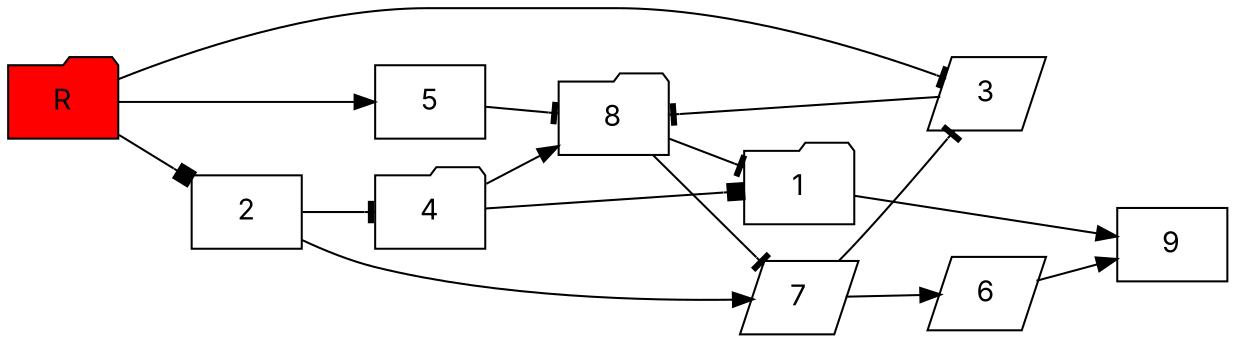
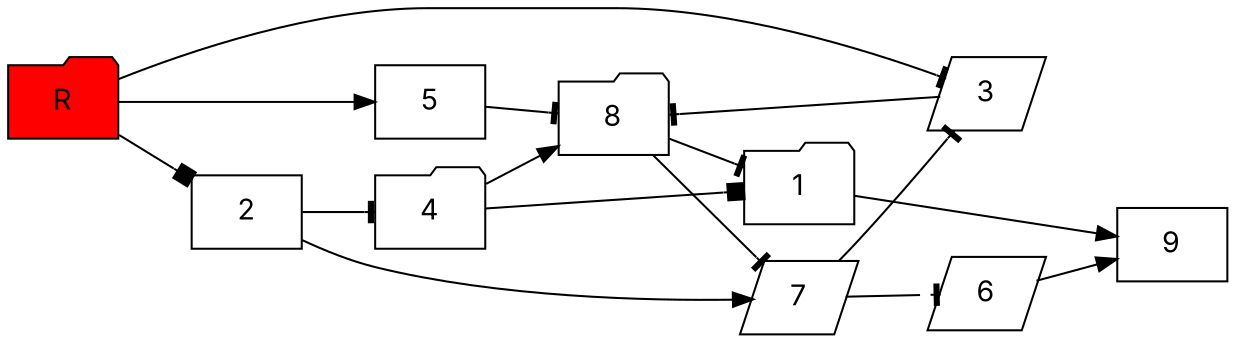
(883, 296) -> (883, 296)
